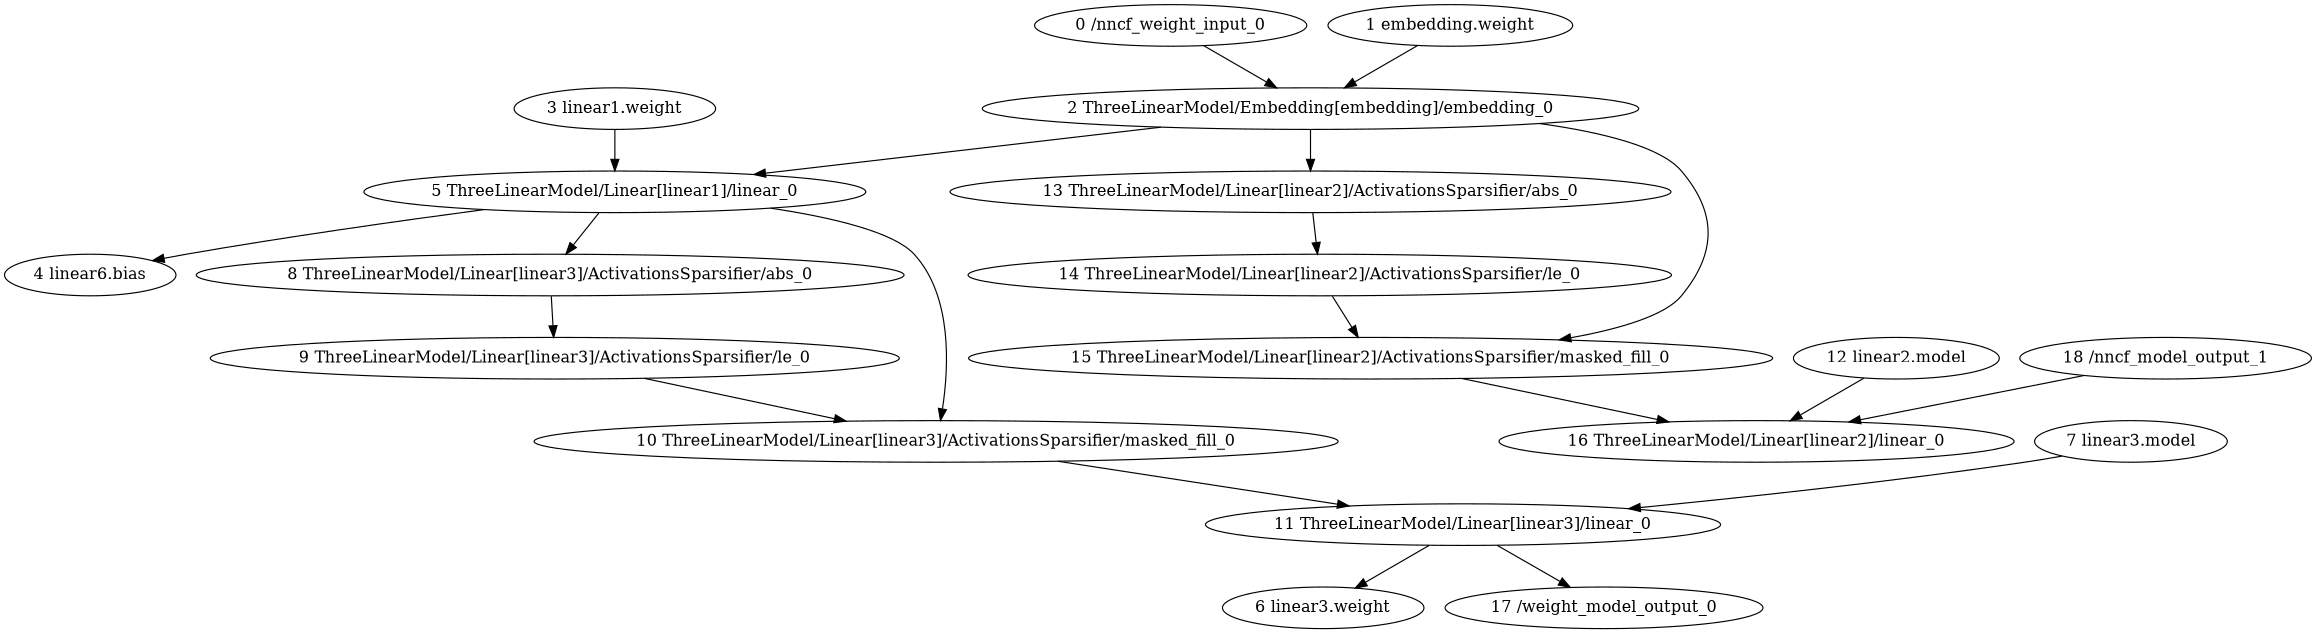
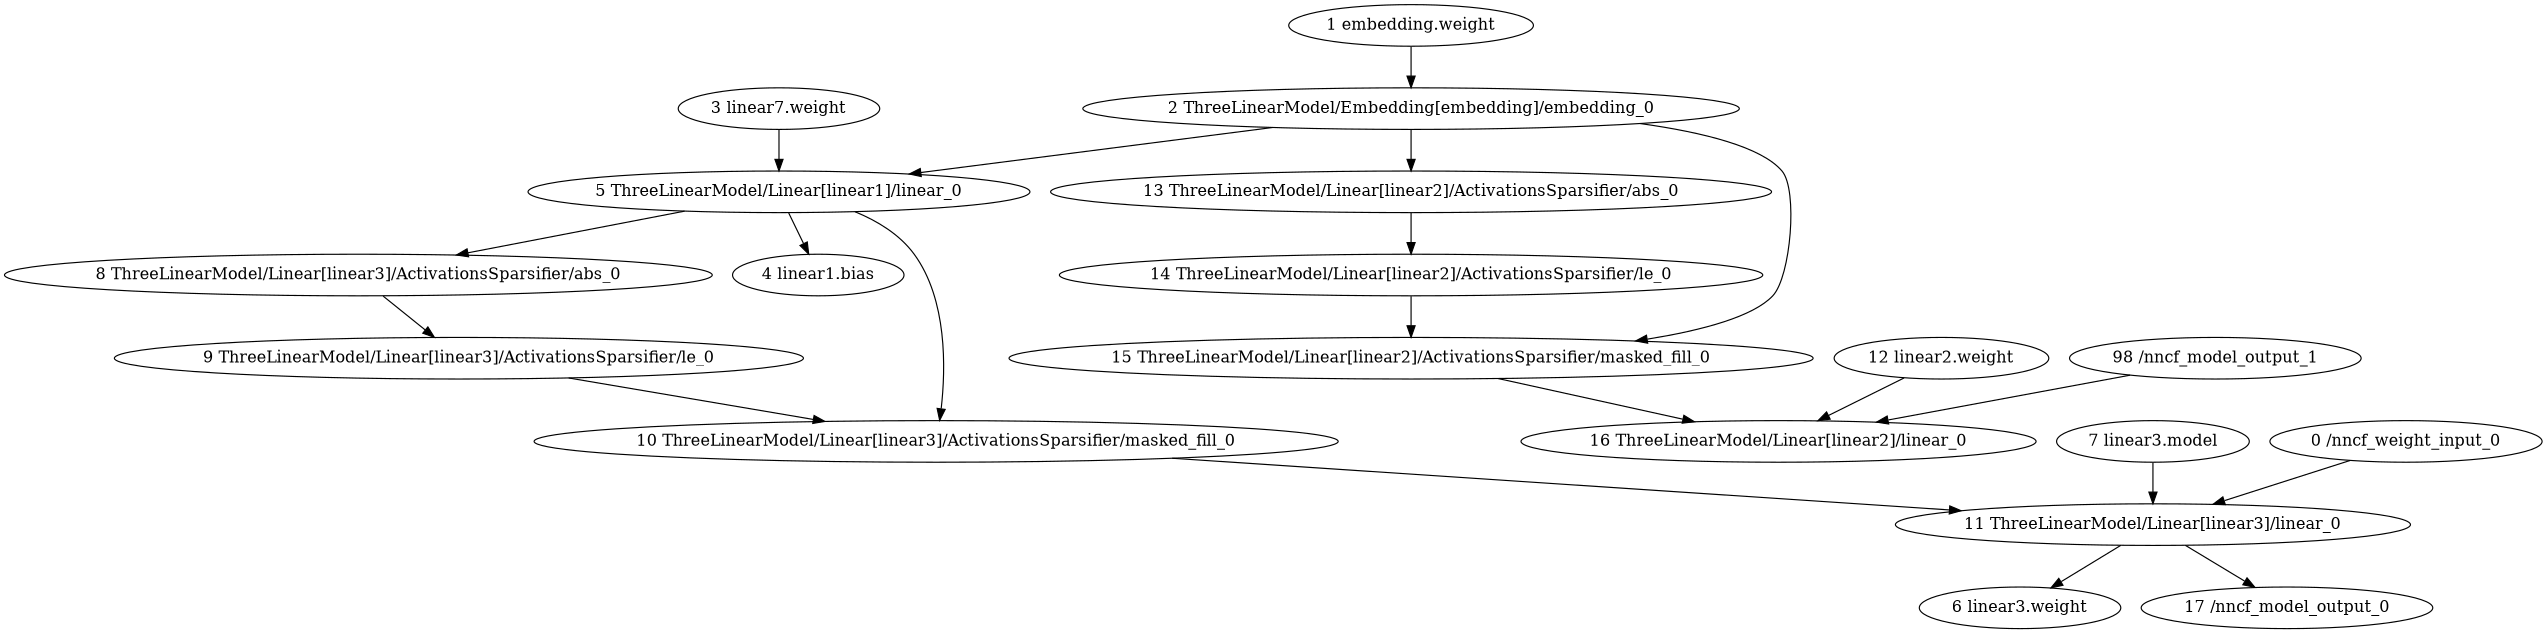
(1235, 64) -> (2287, 481)
(615, 109) -> (779, 109)
(90, 275) -> (818, 275)
(1896, 358) -> (1941, 358)
(2166, 358) -> (2215, 358)
(1604, 608) -> (2287, 608)
